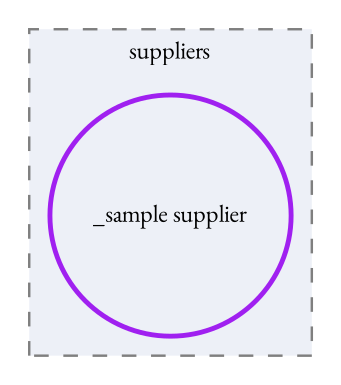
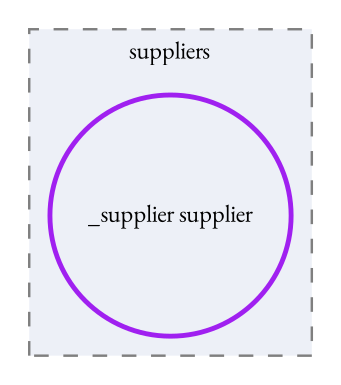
(171, 216) -> (171, 216)
